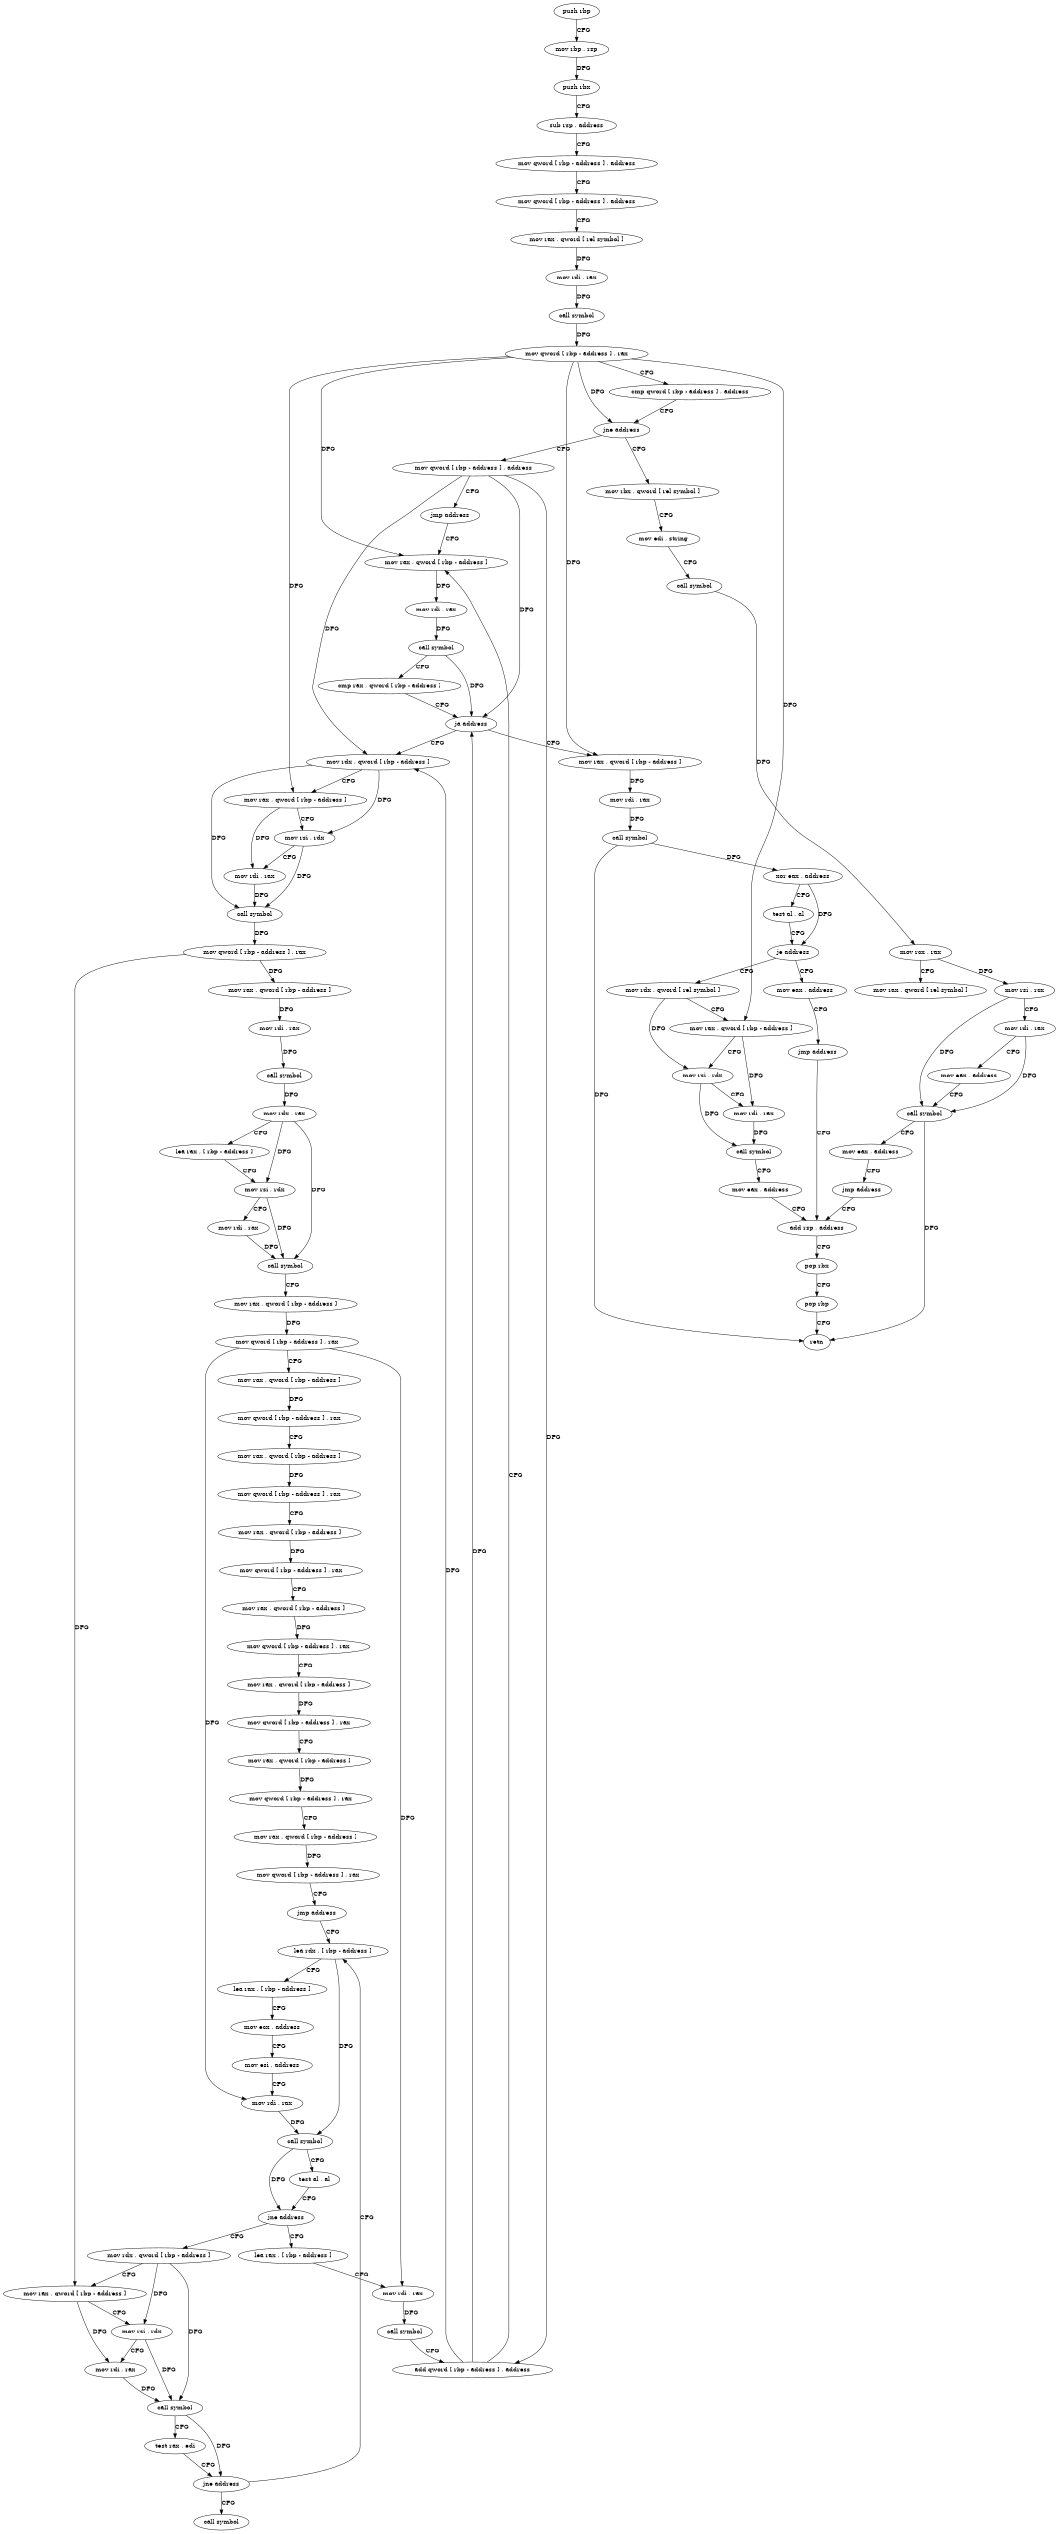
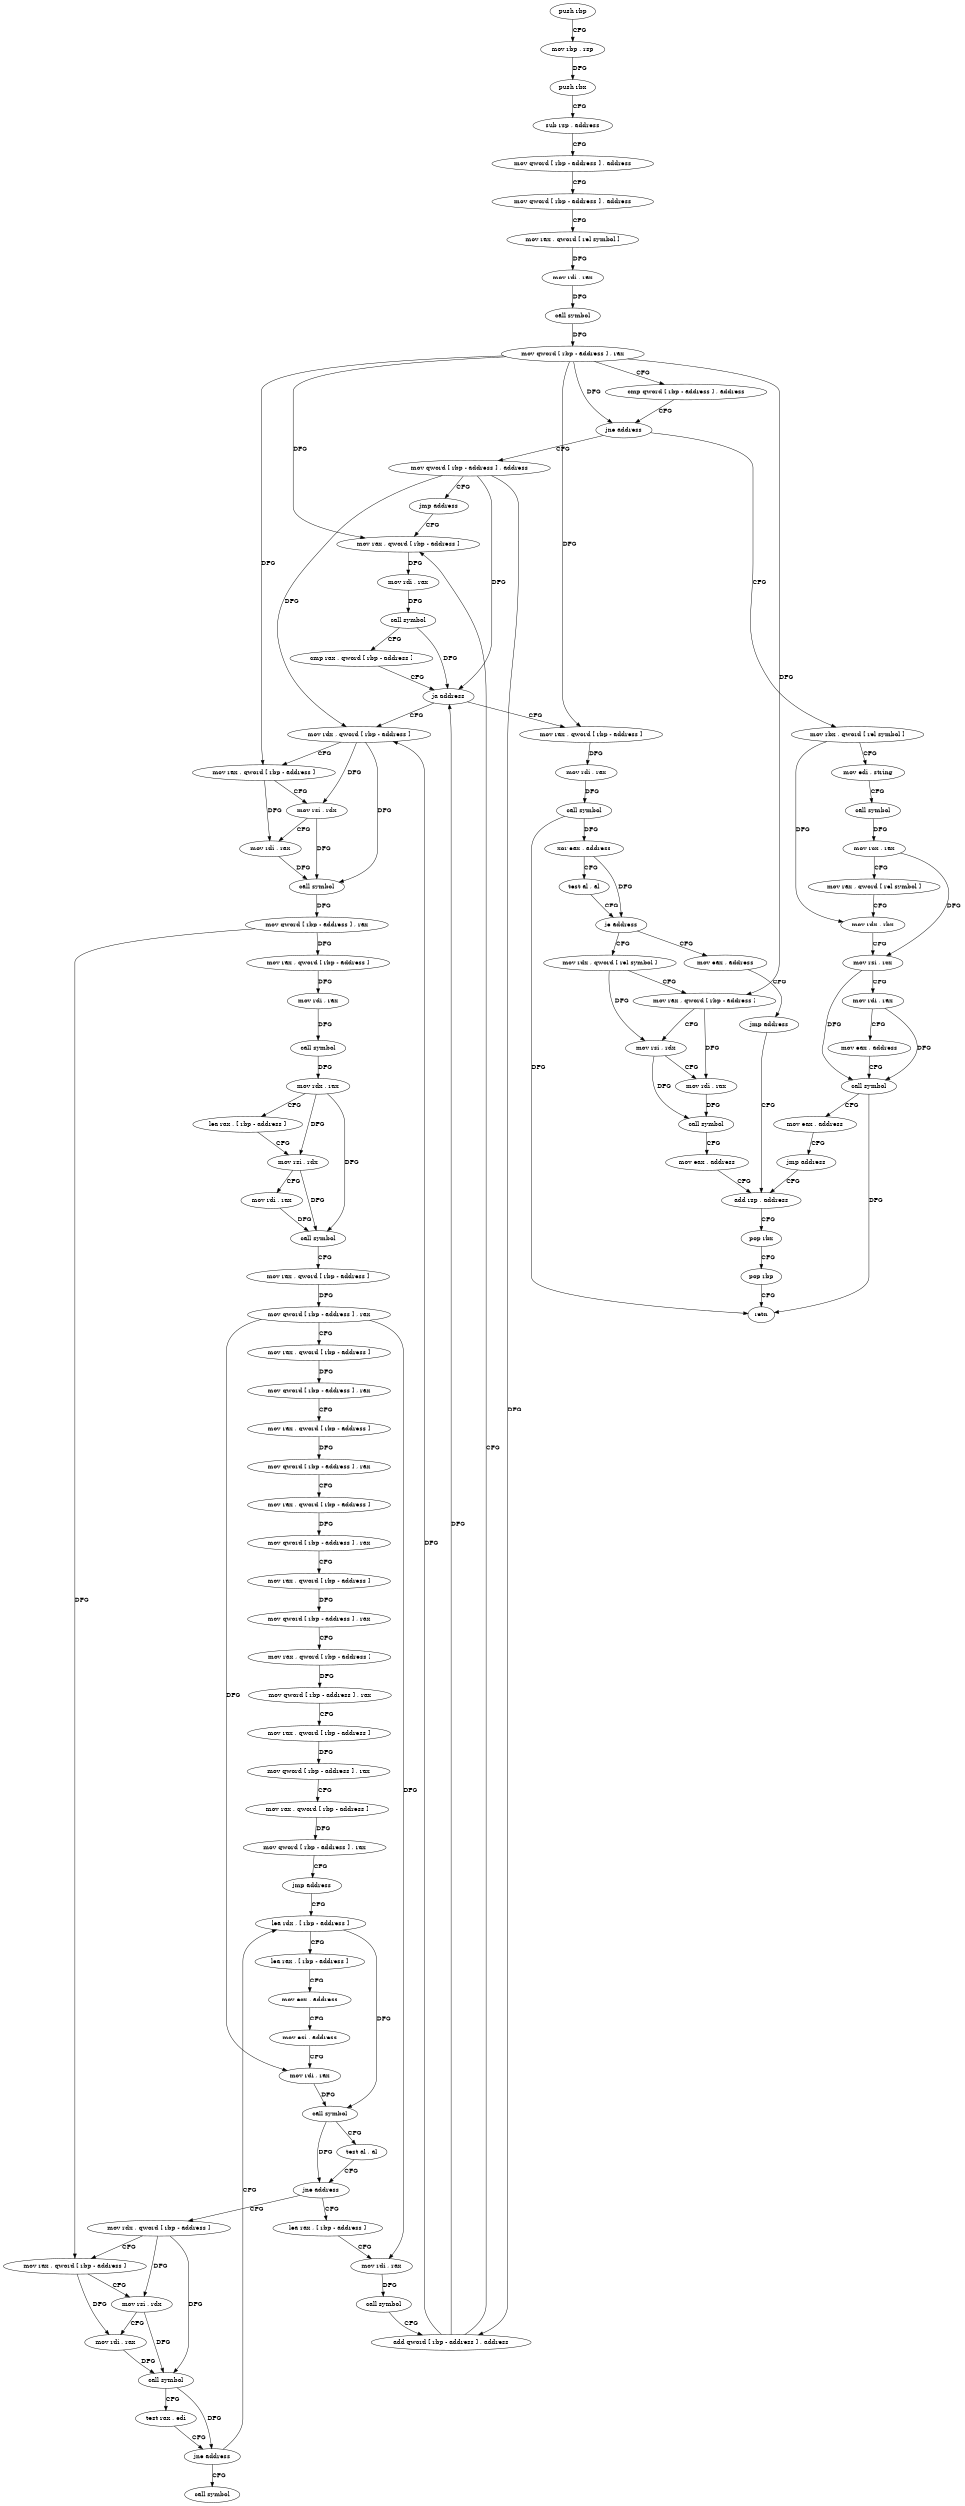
none -> (873, 925)
